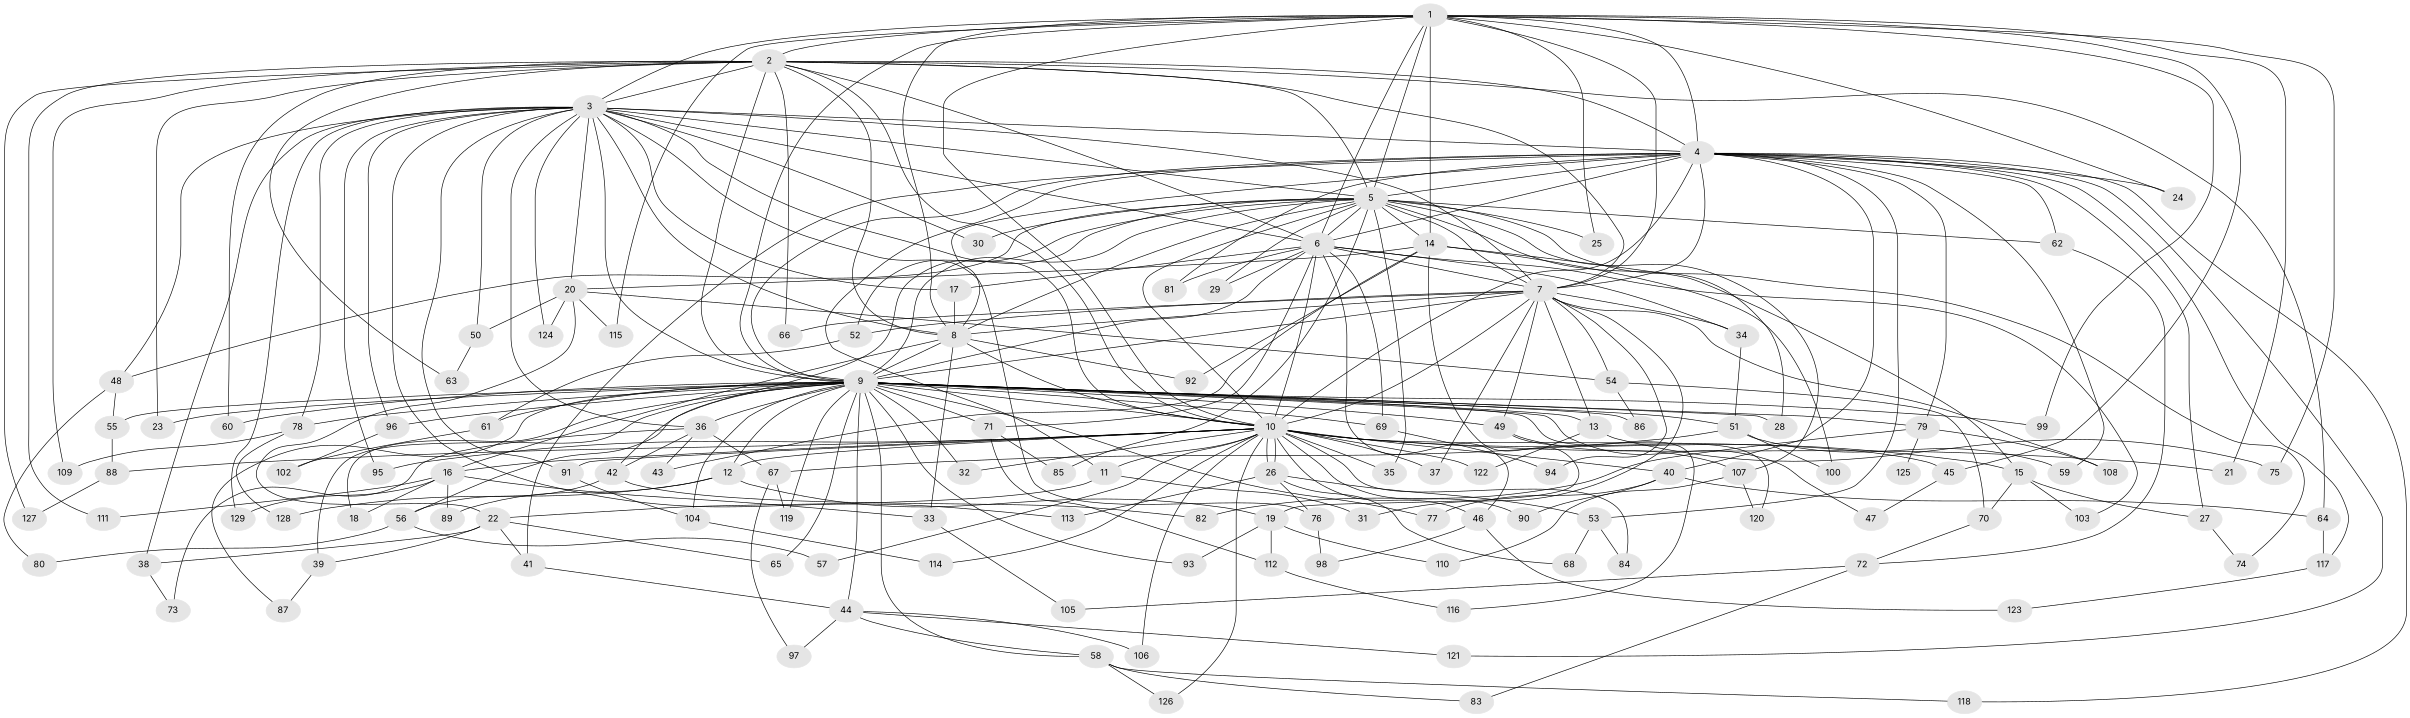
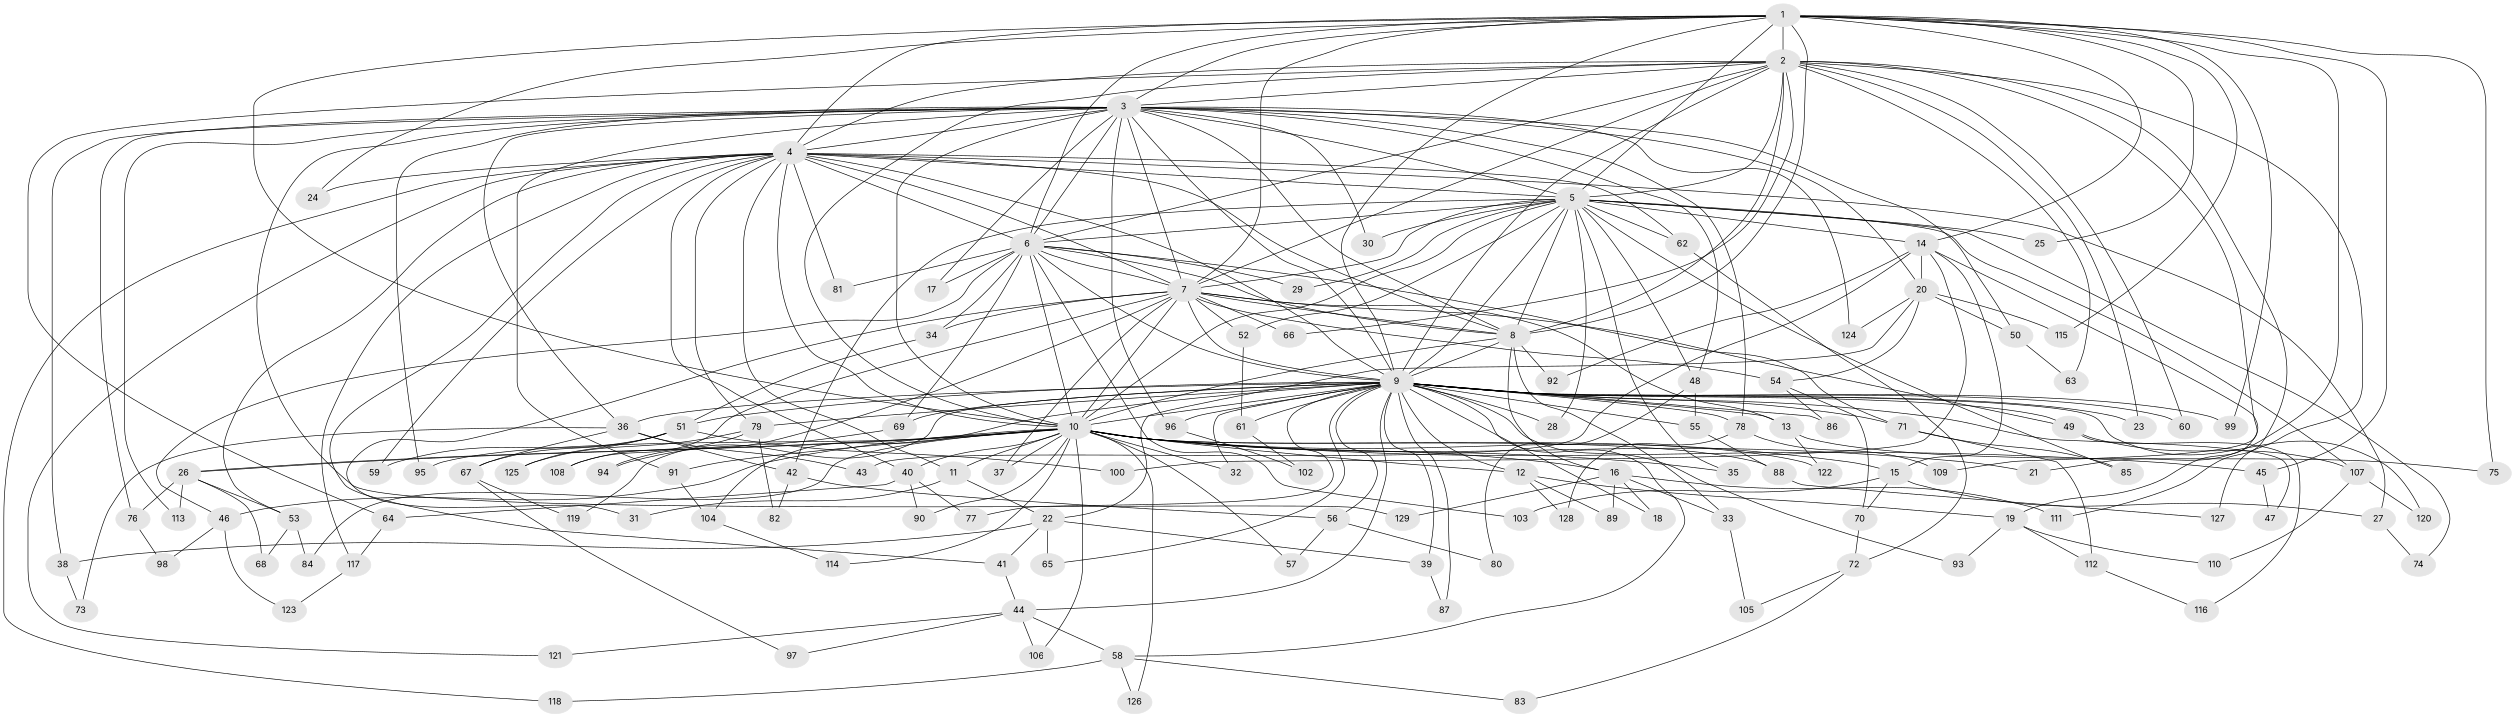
(954, 312) -> (1246, 293)
none -> (595, 448)
